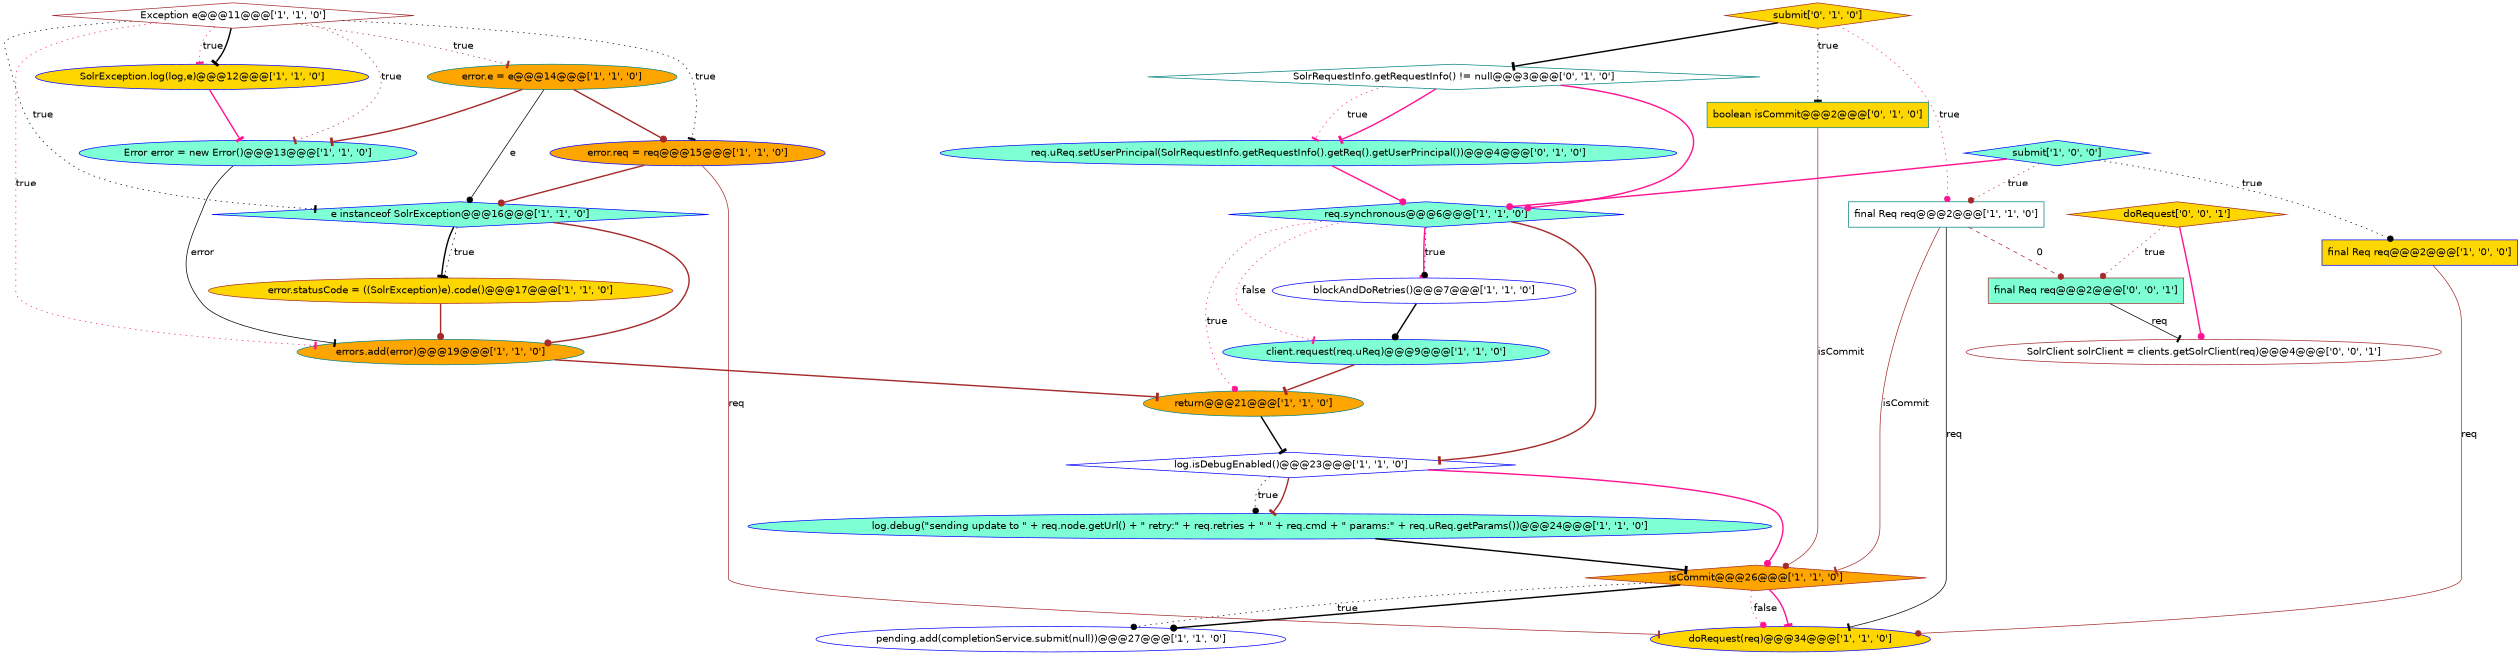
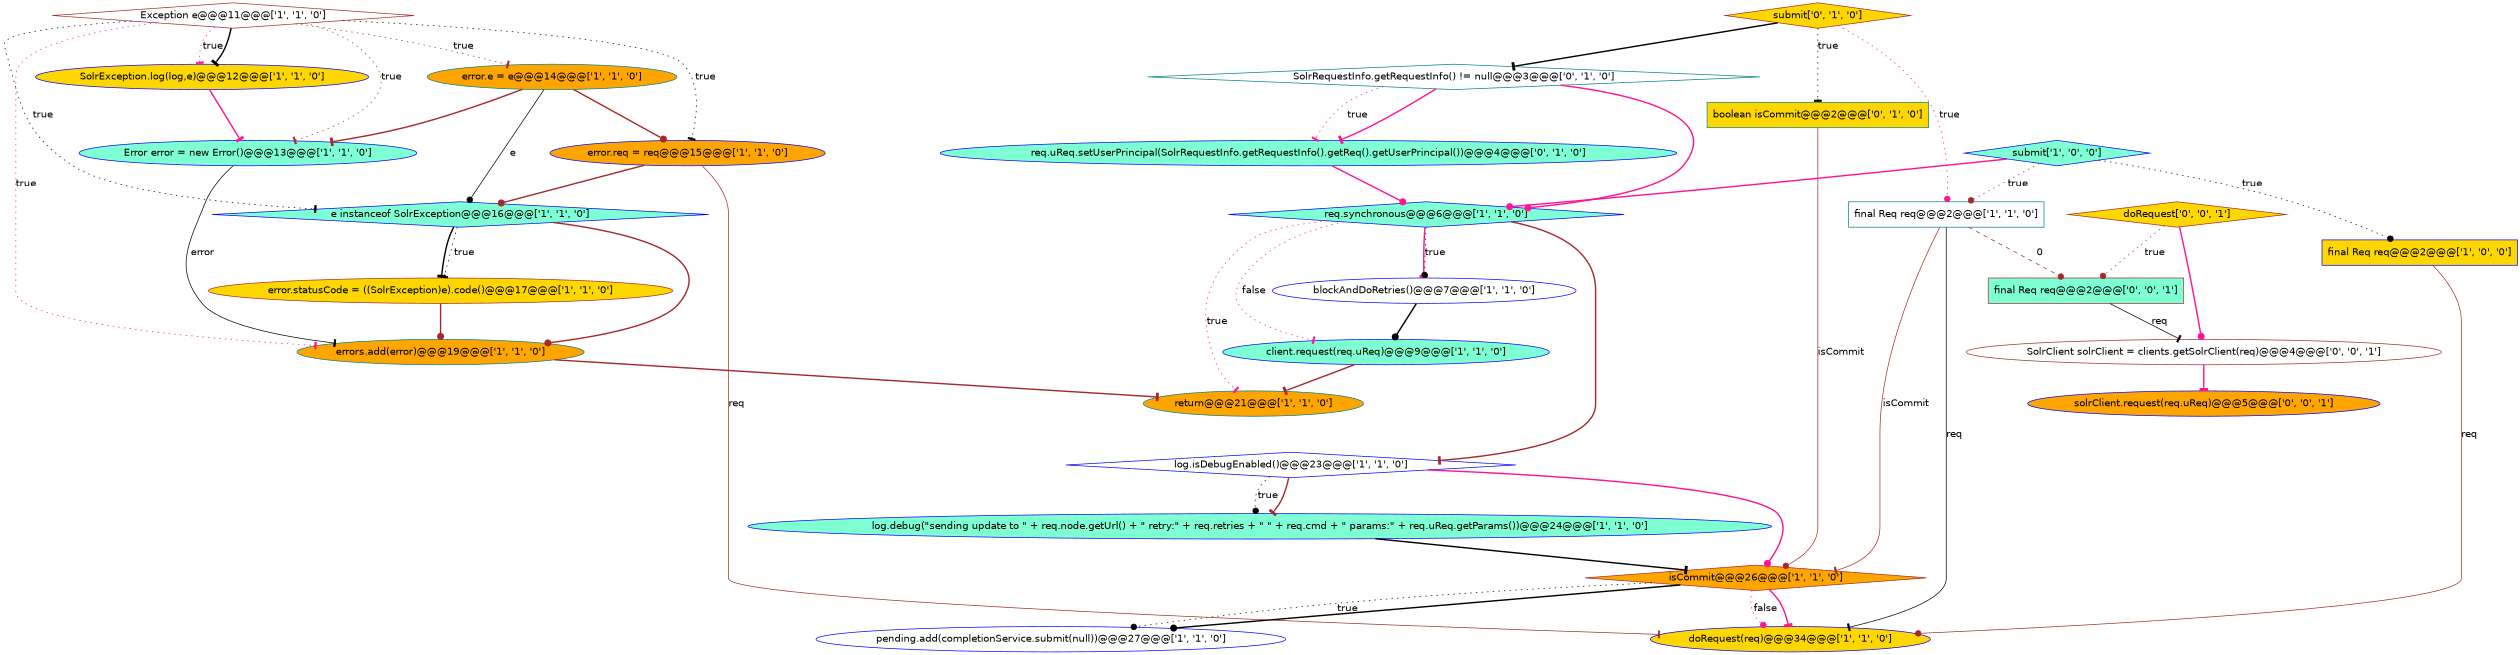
(1219, 273) -> (1219, 273)
none -> (2204, 404)
(1271, 433) -> none
